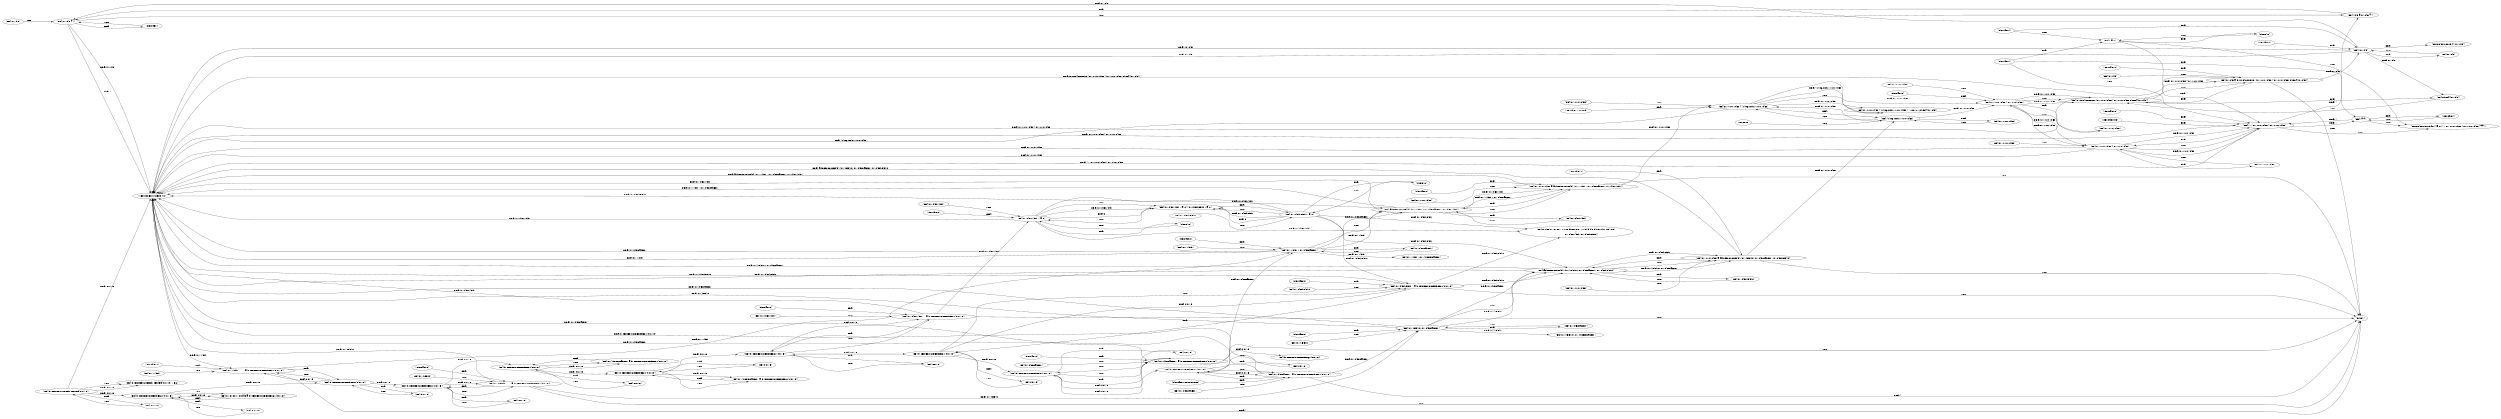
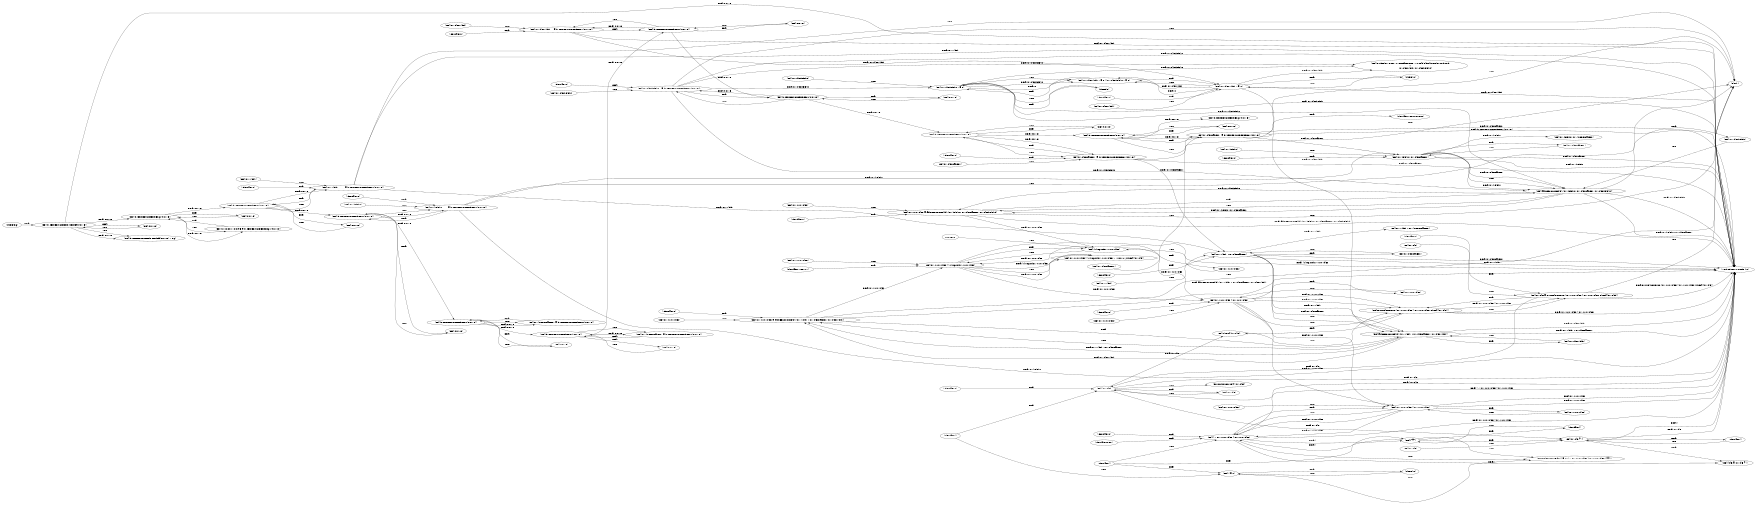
(1211, 11) -> (1490, 442)
(1102, 16) -> (1674, 448)
(2388, 46) -> (1172, 385)
(2173, 97) -> none
(1576, 111) -> (798, 269)
(2110, 120) -> (1104, 443)
(1102, 220) -> (1172, 79)
none -> (12, 225)
(1347, 262) -> (820, 88)
(168, 300) -> (1093, 50)
(1664, 318) -> none
(1244, 382) -> (1324, 116)
(1897, 396) -> (1492, 72)
(1242, 410) -> (950, 21)
